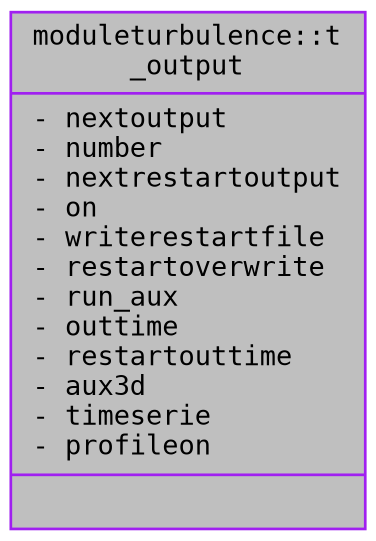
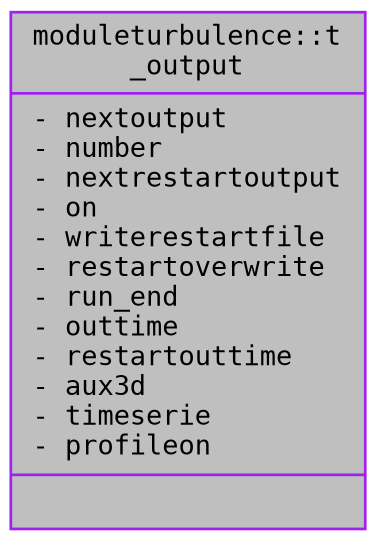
(107, 298) -> (107, 298)
